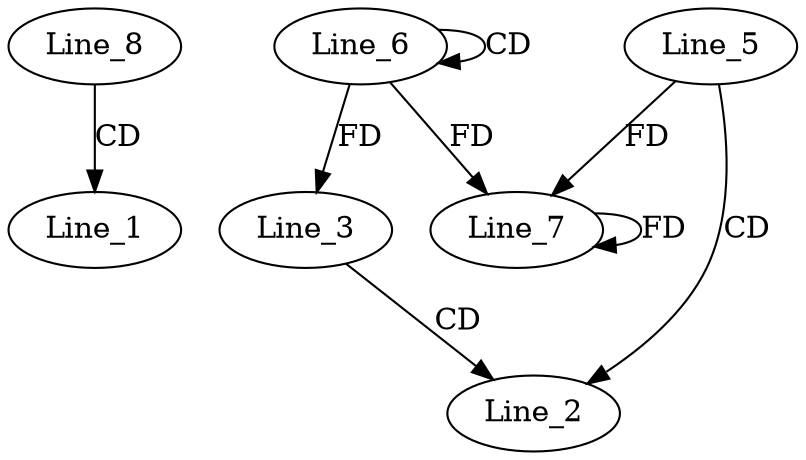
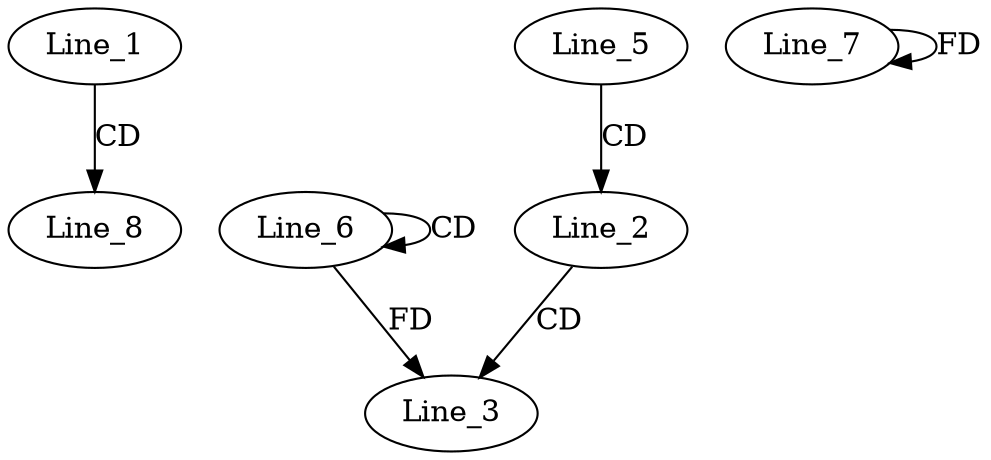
(95, 128) -> (95, 128)
(432, 130) -> none
(622, 131) -> none
(411, 315) -> (533, 314)
